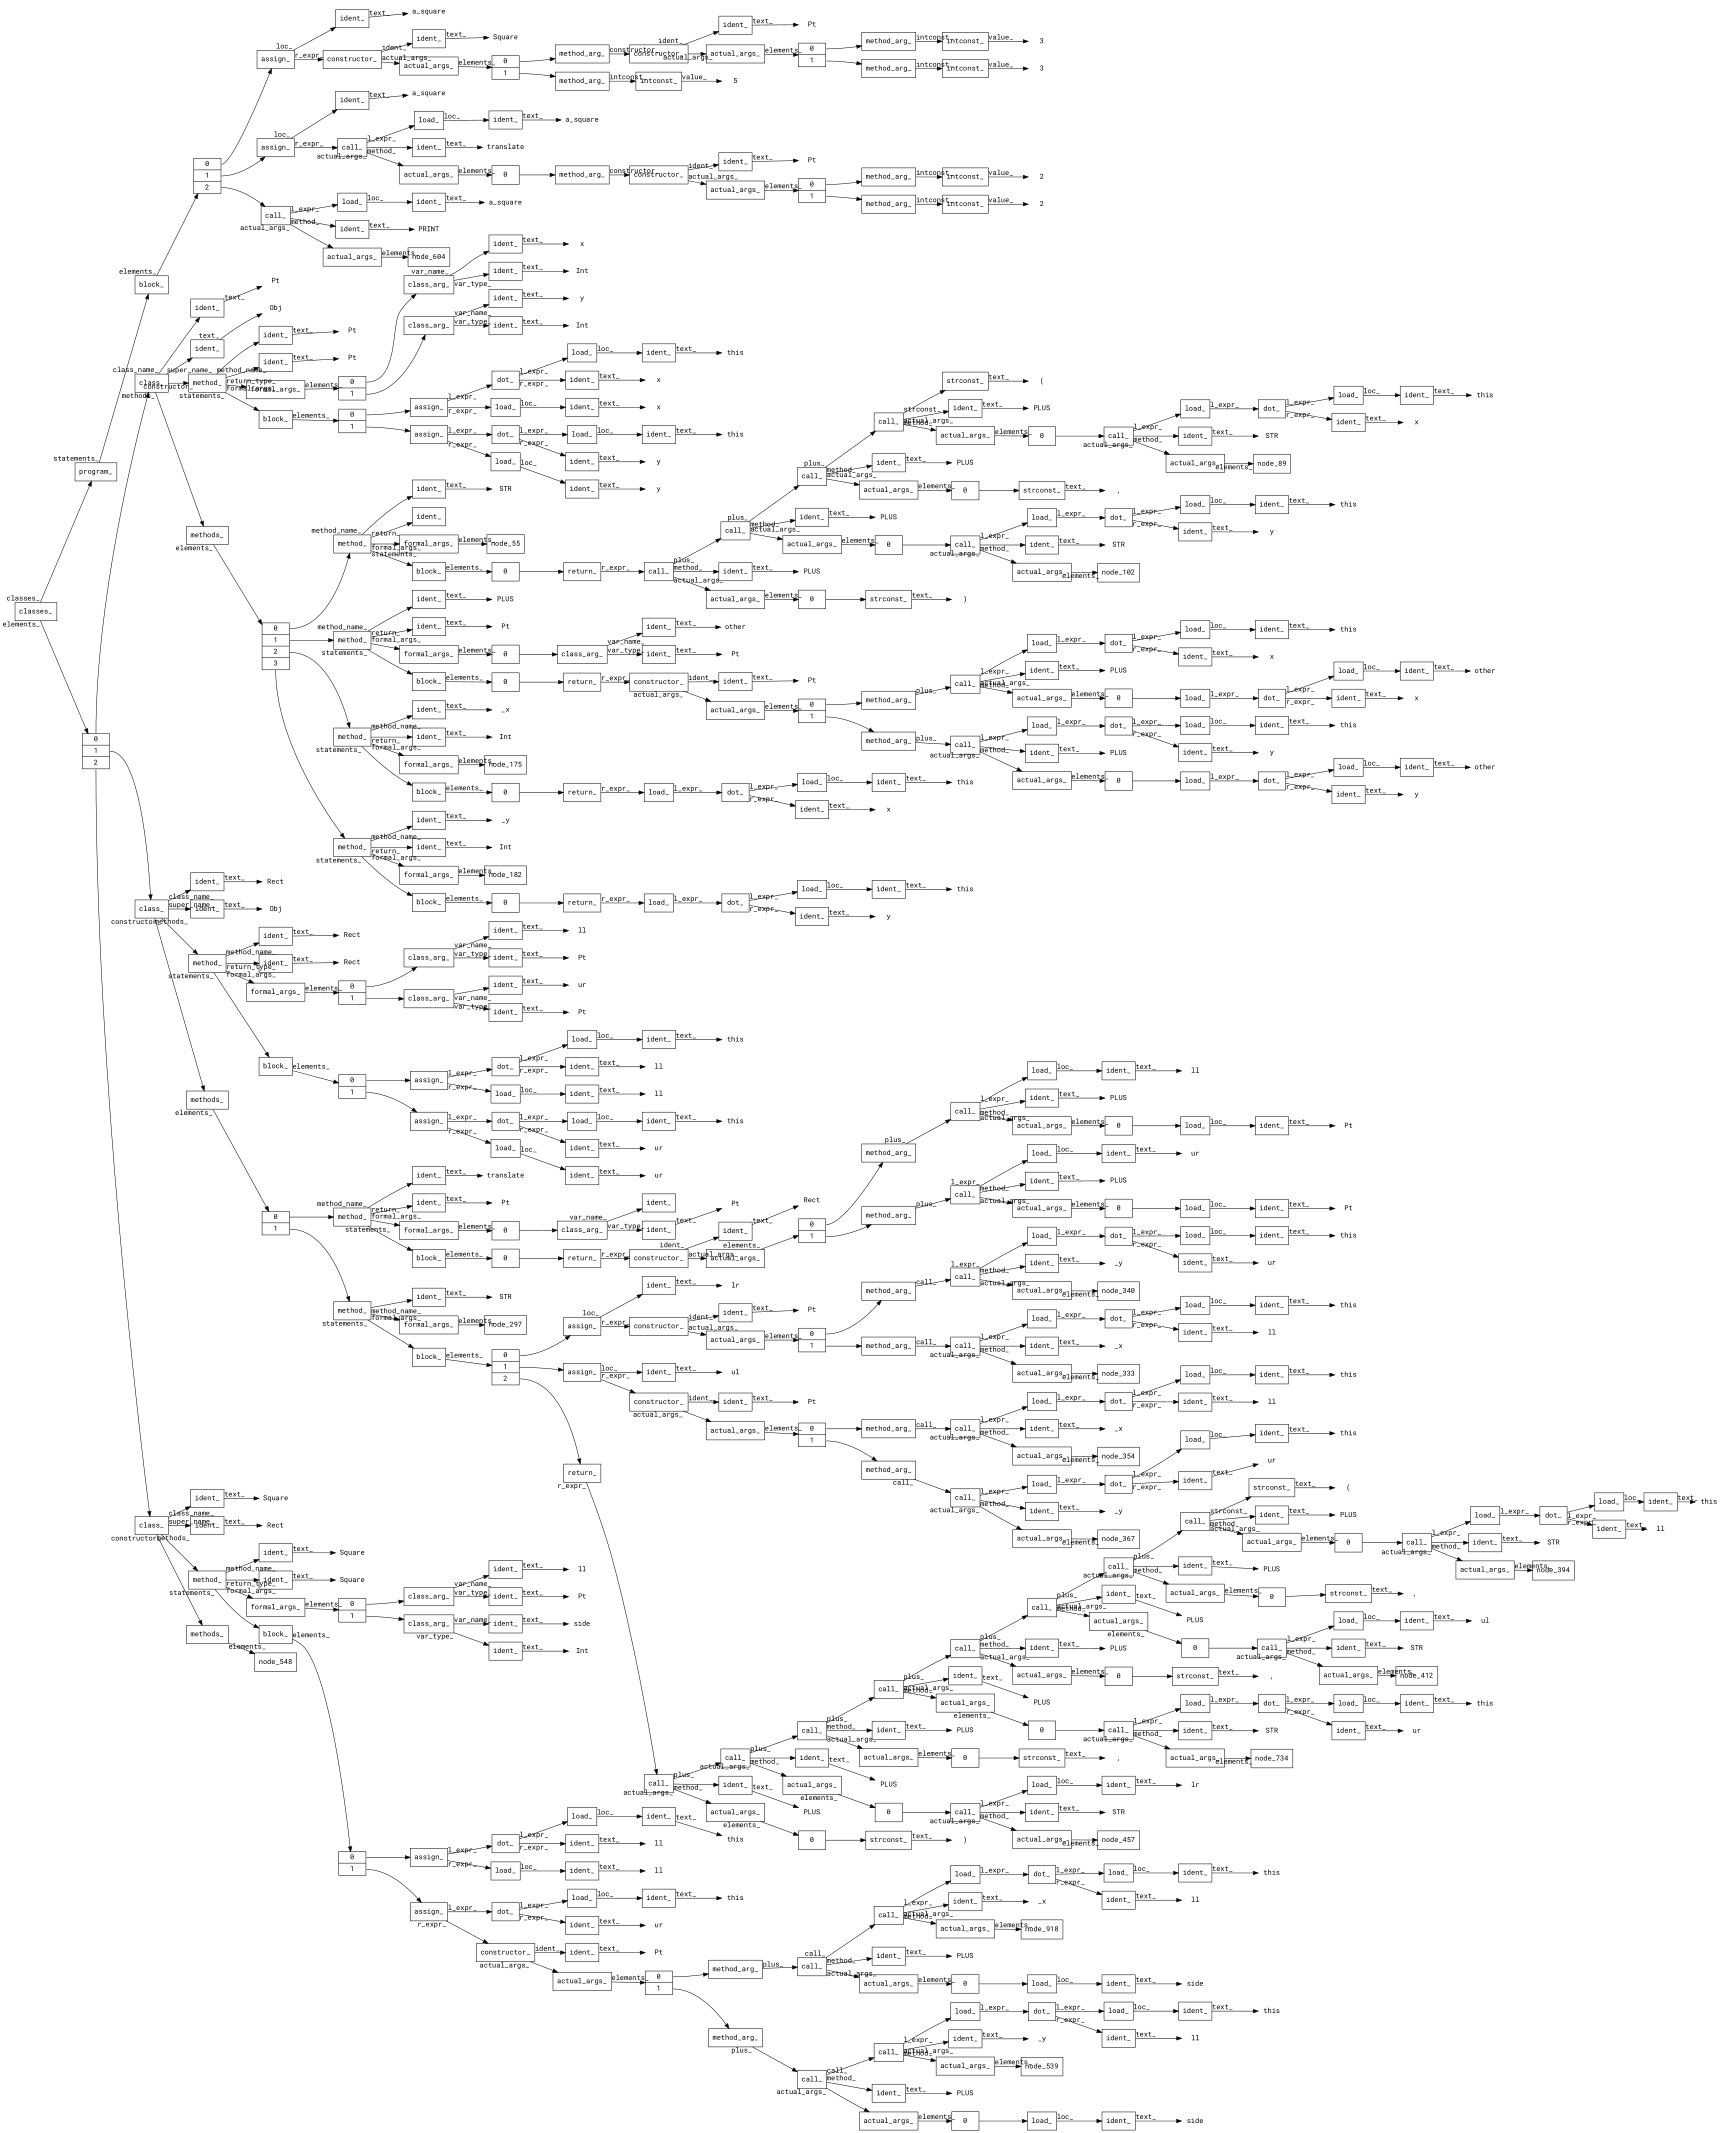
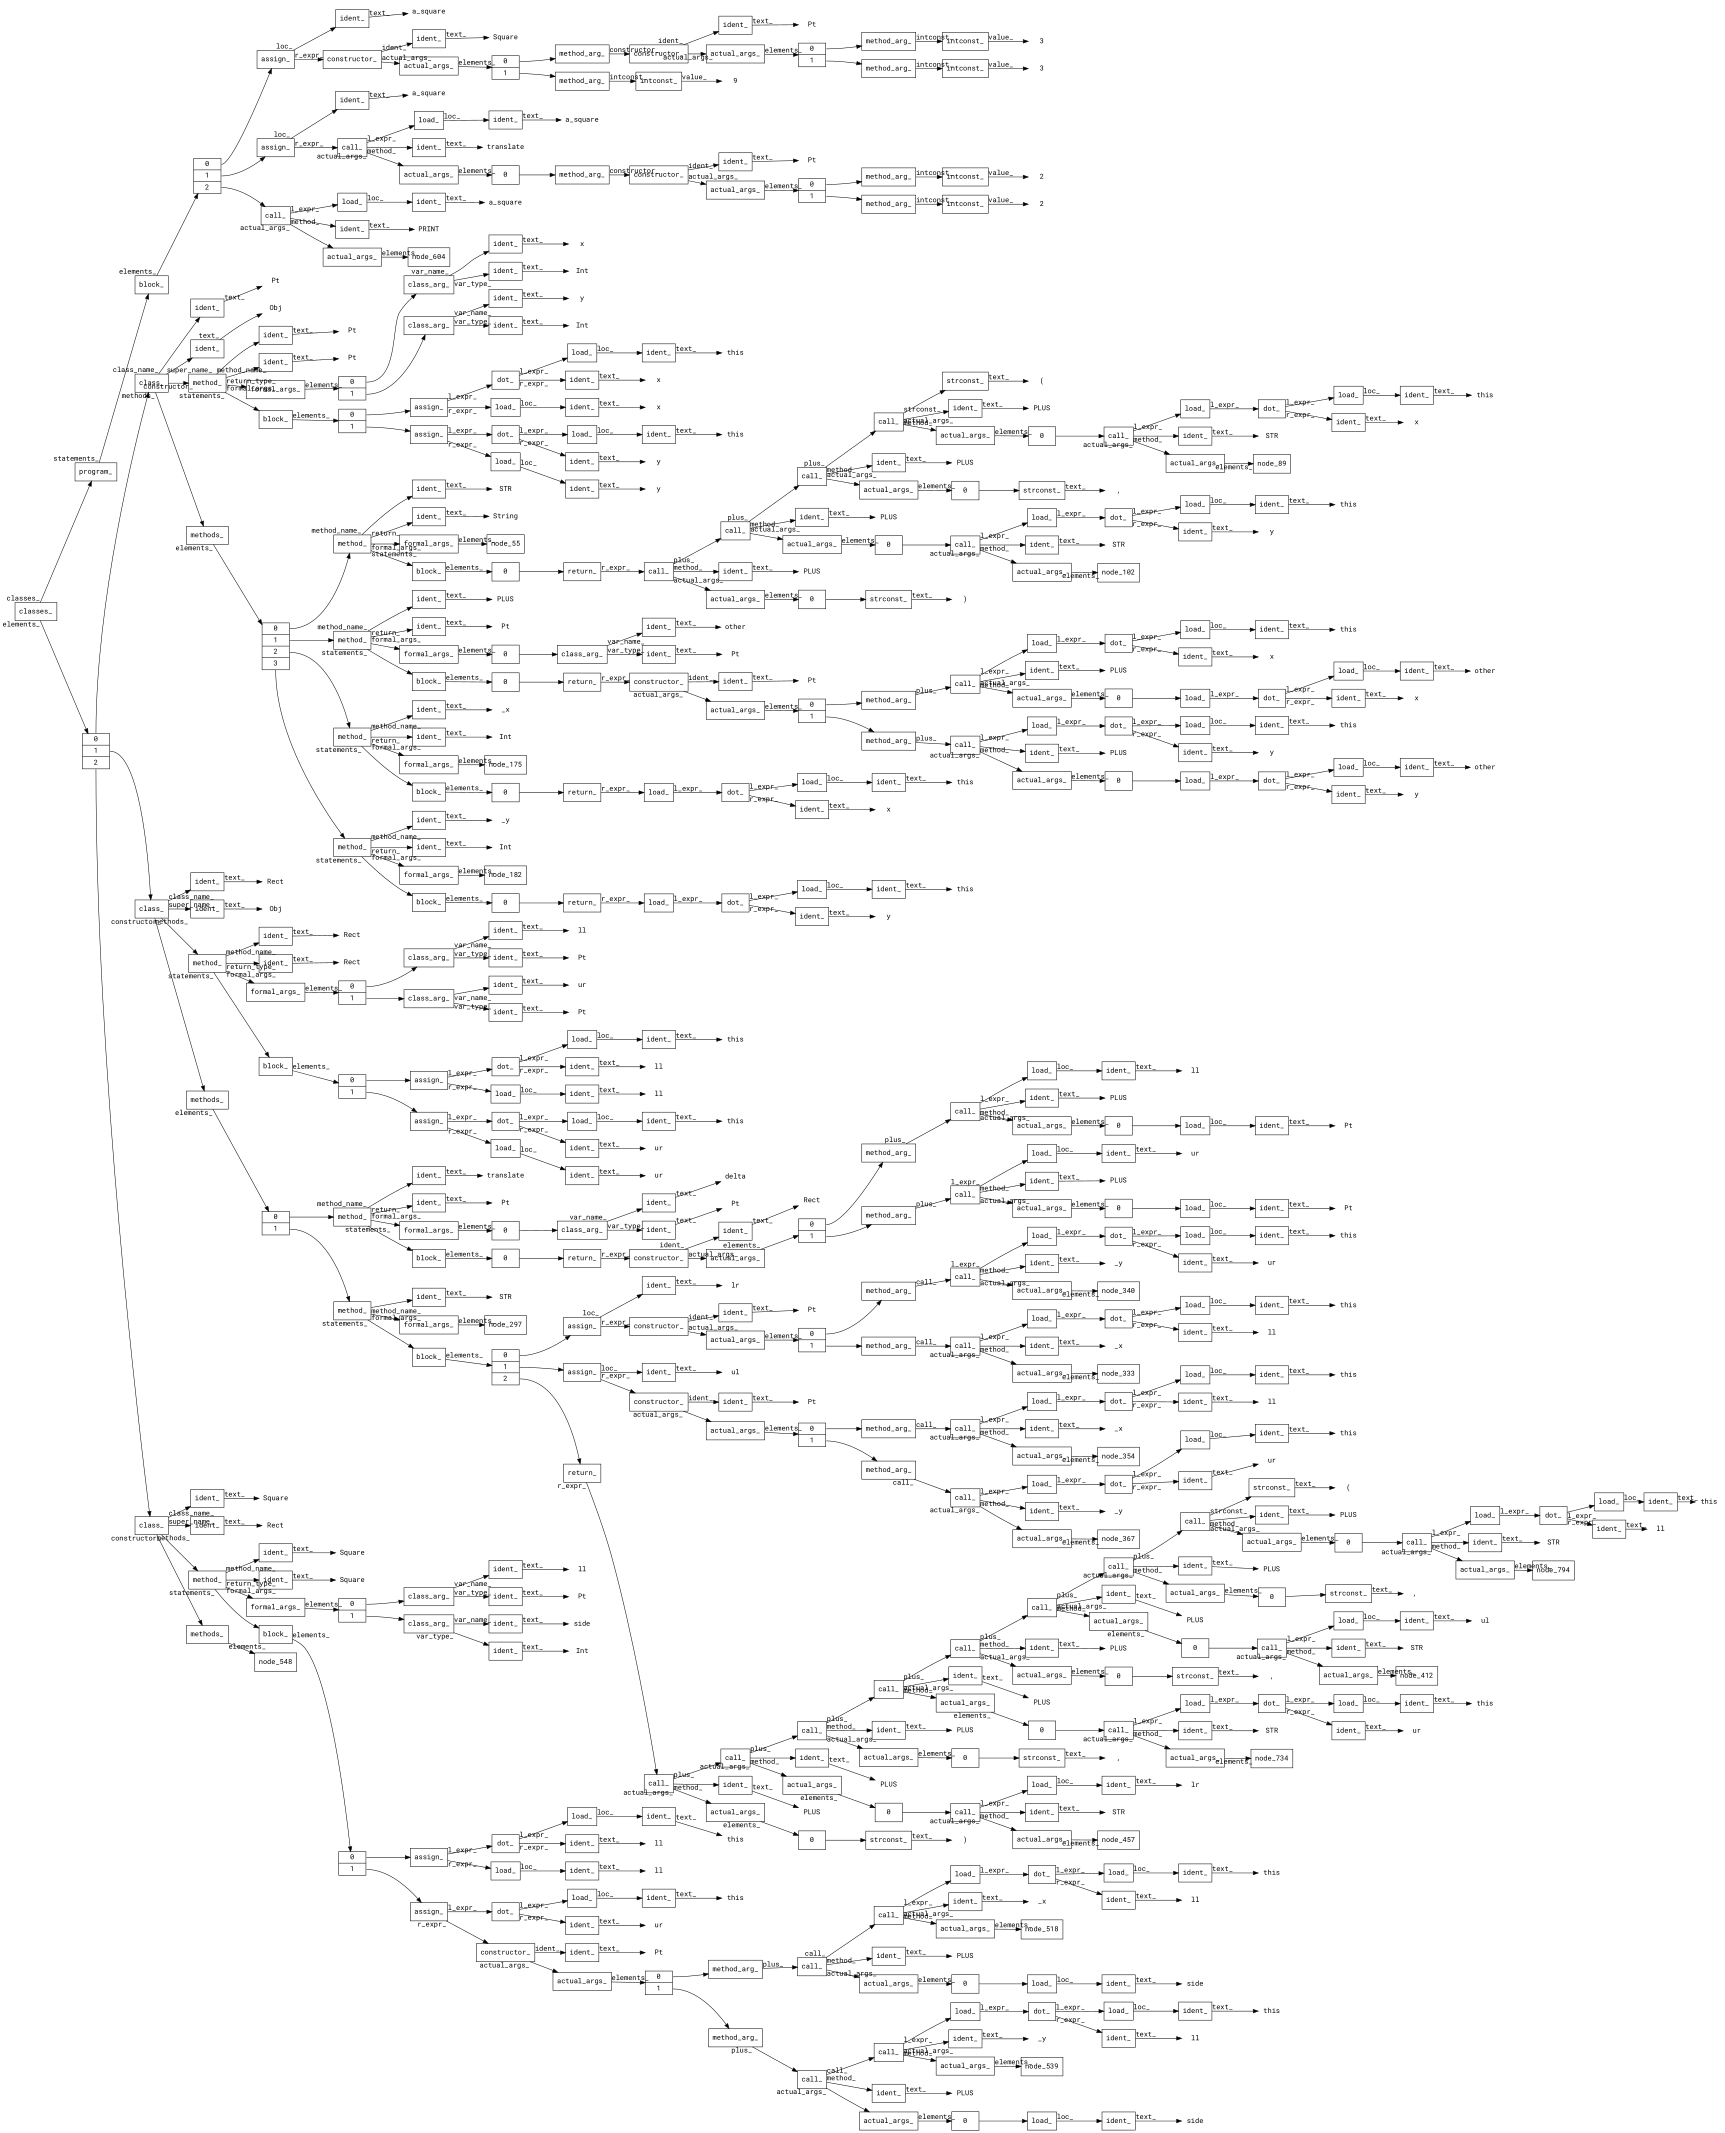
(735, 81) -> (735, 81)
none -> (506, 516)
none -> (735, 1177)
(1553, 1570) -> (1553, 1570)
(1042, 1929) -> (1042, 1929)
